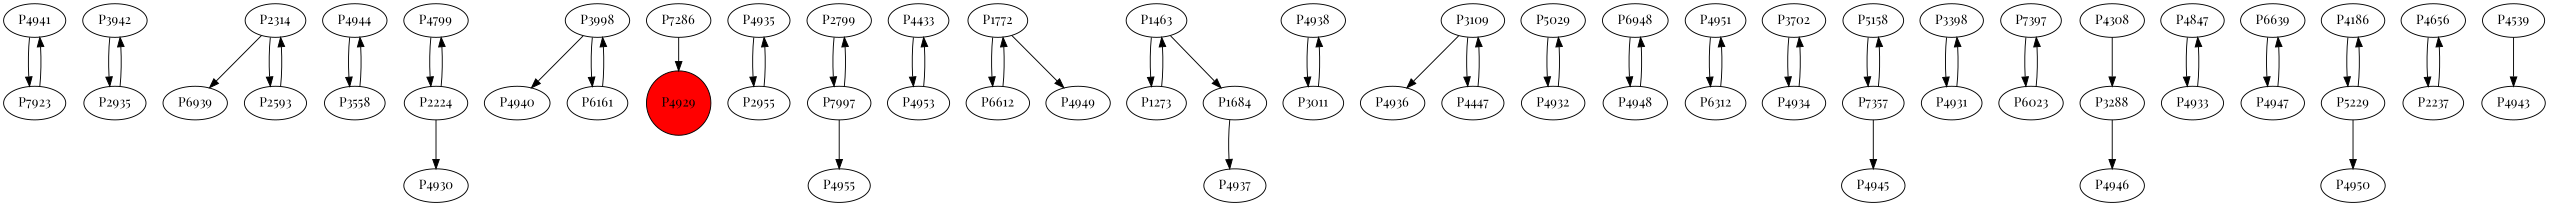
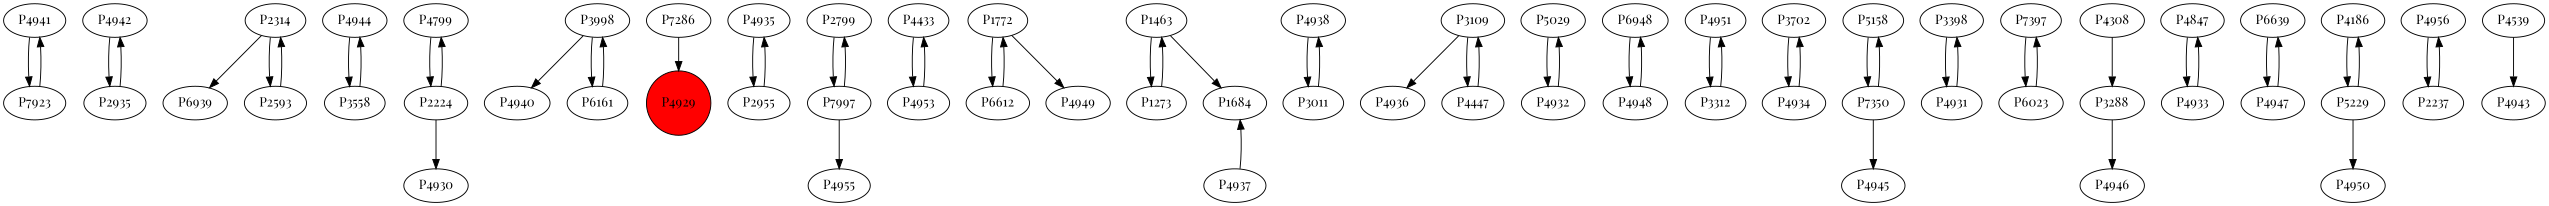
(115, 21) -> (115, 21)
(2433, 21) -> (2433, 21)
(1716, 103) -> (1716, 103)
(1873, 103) -> (1873, 103)
(1229, 140) -> (1241, 149)
